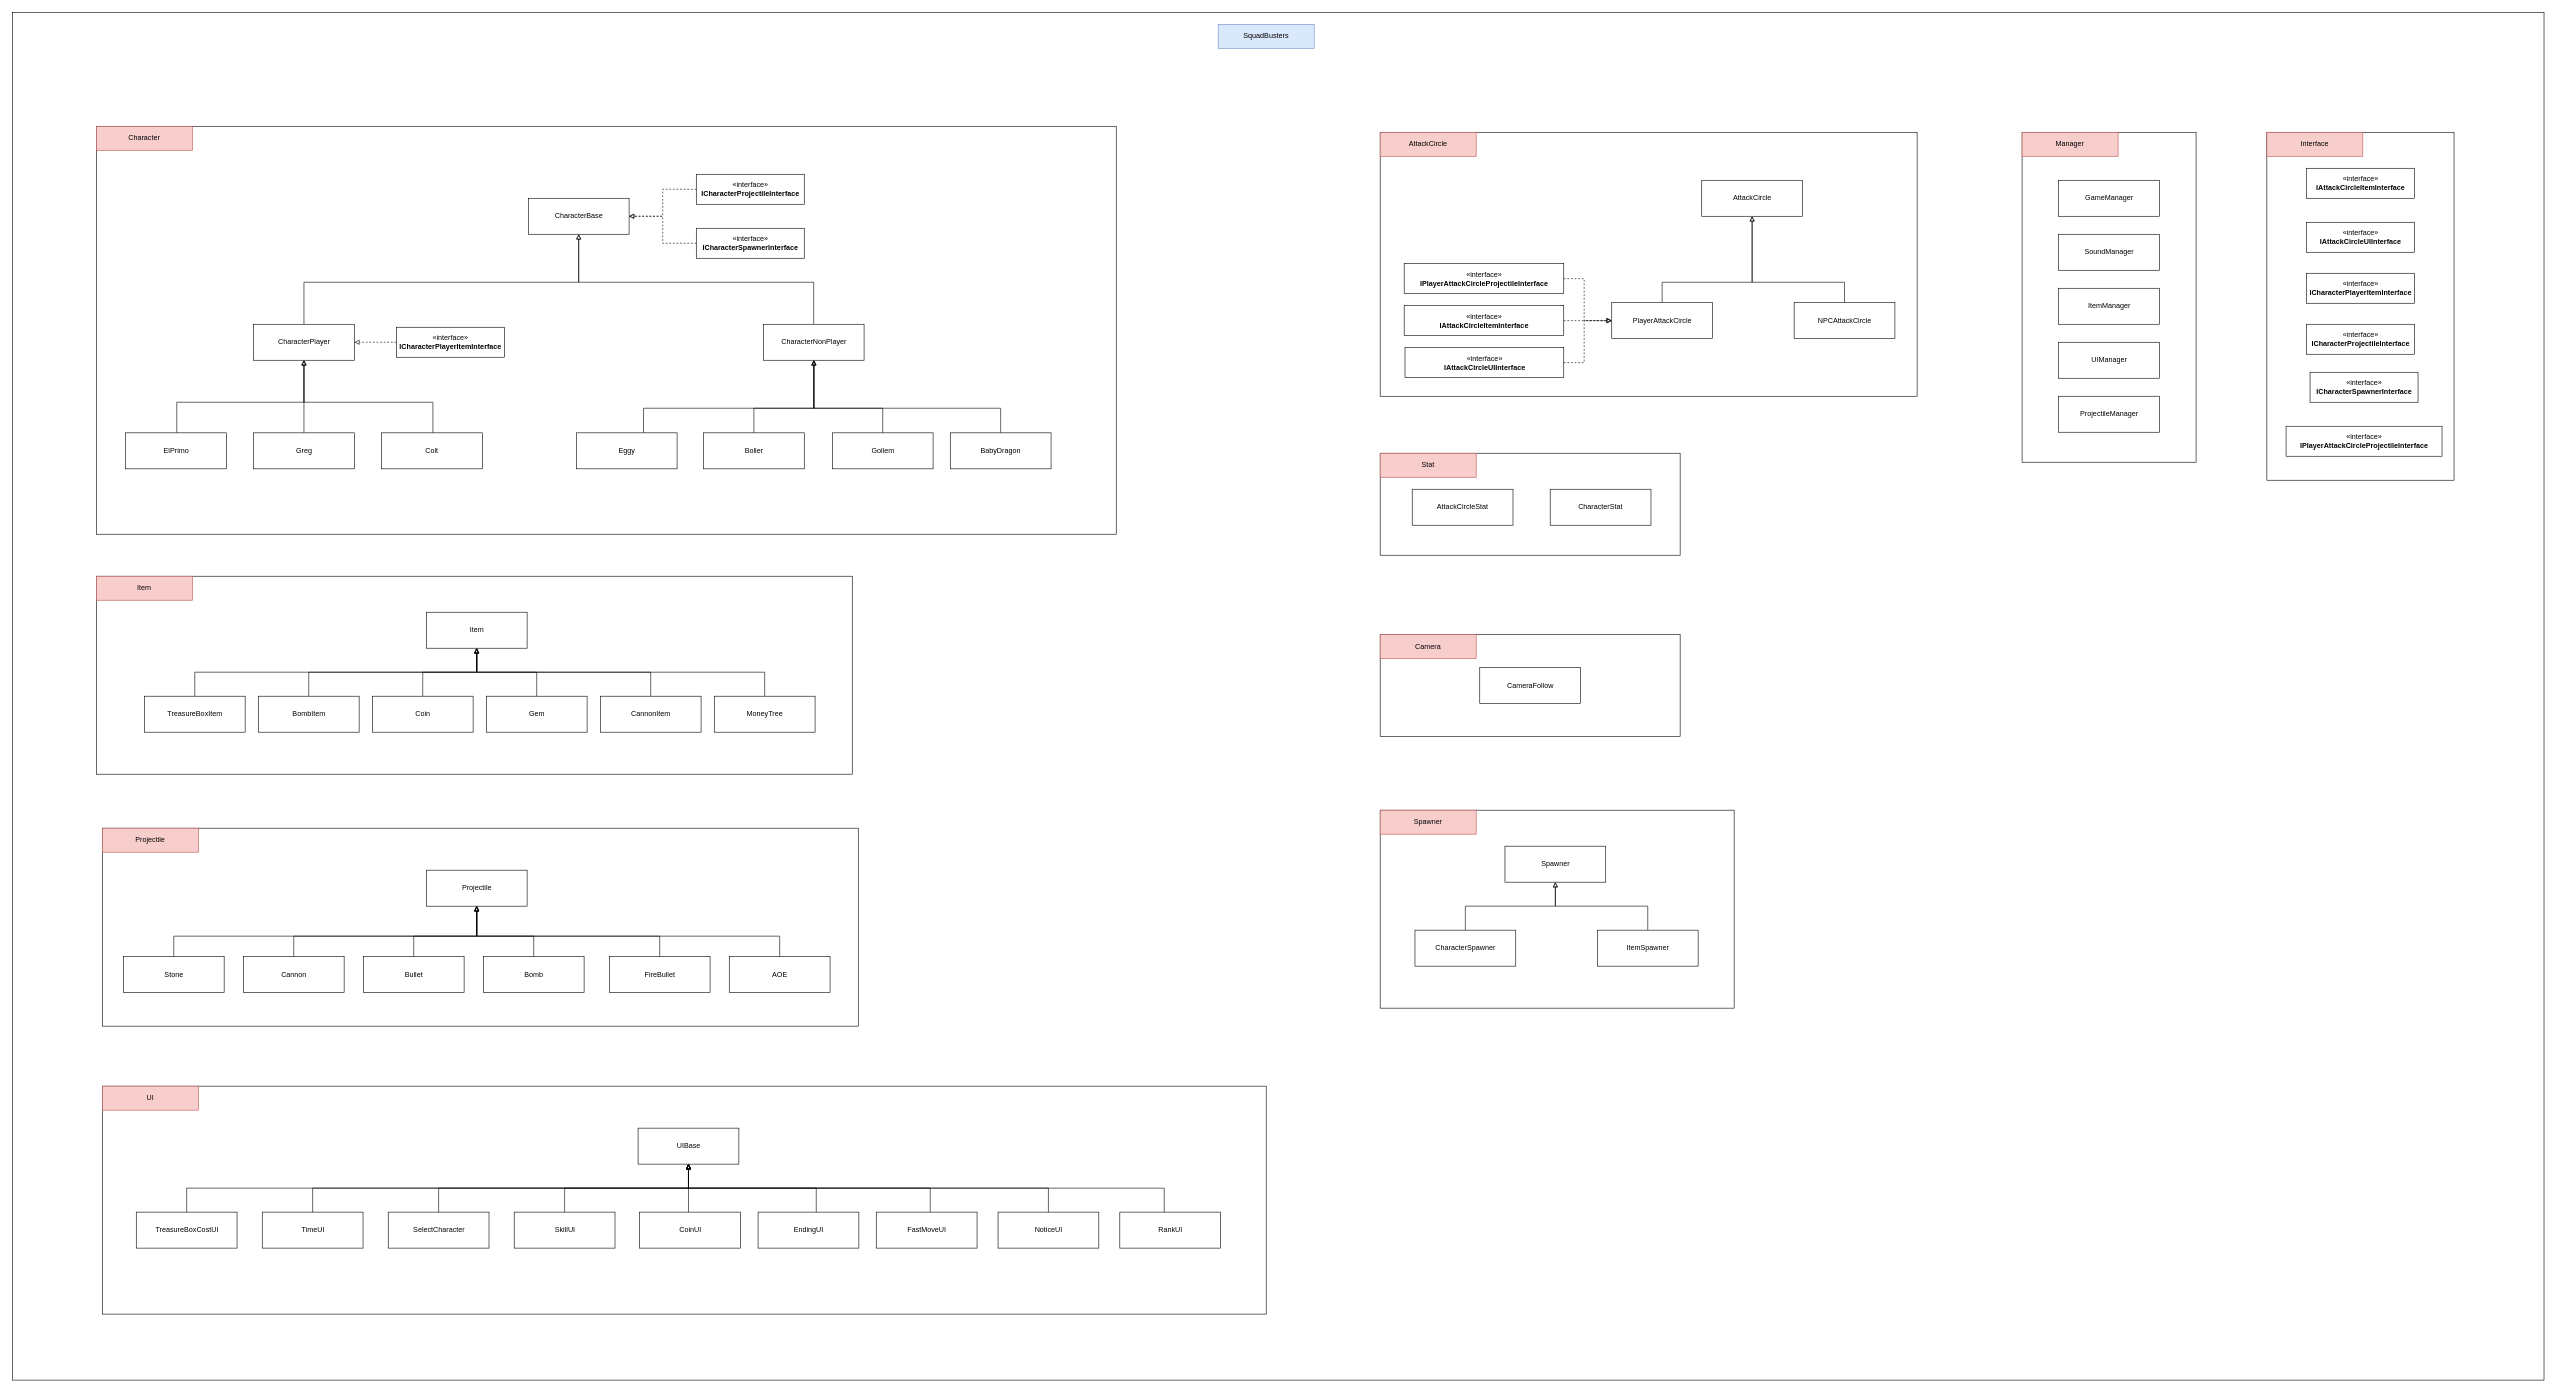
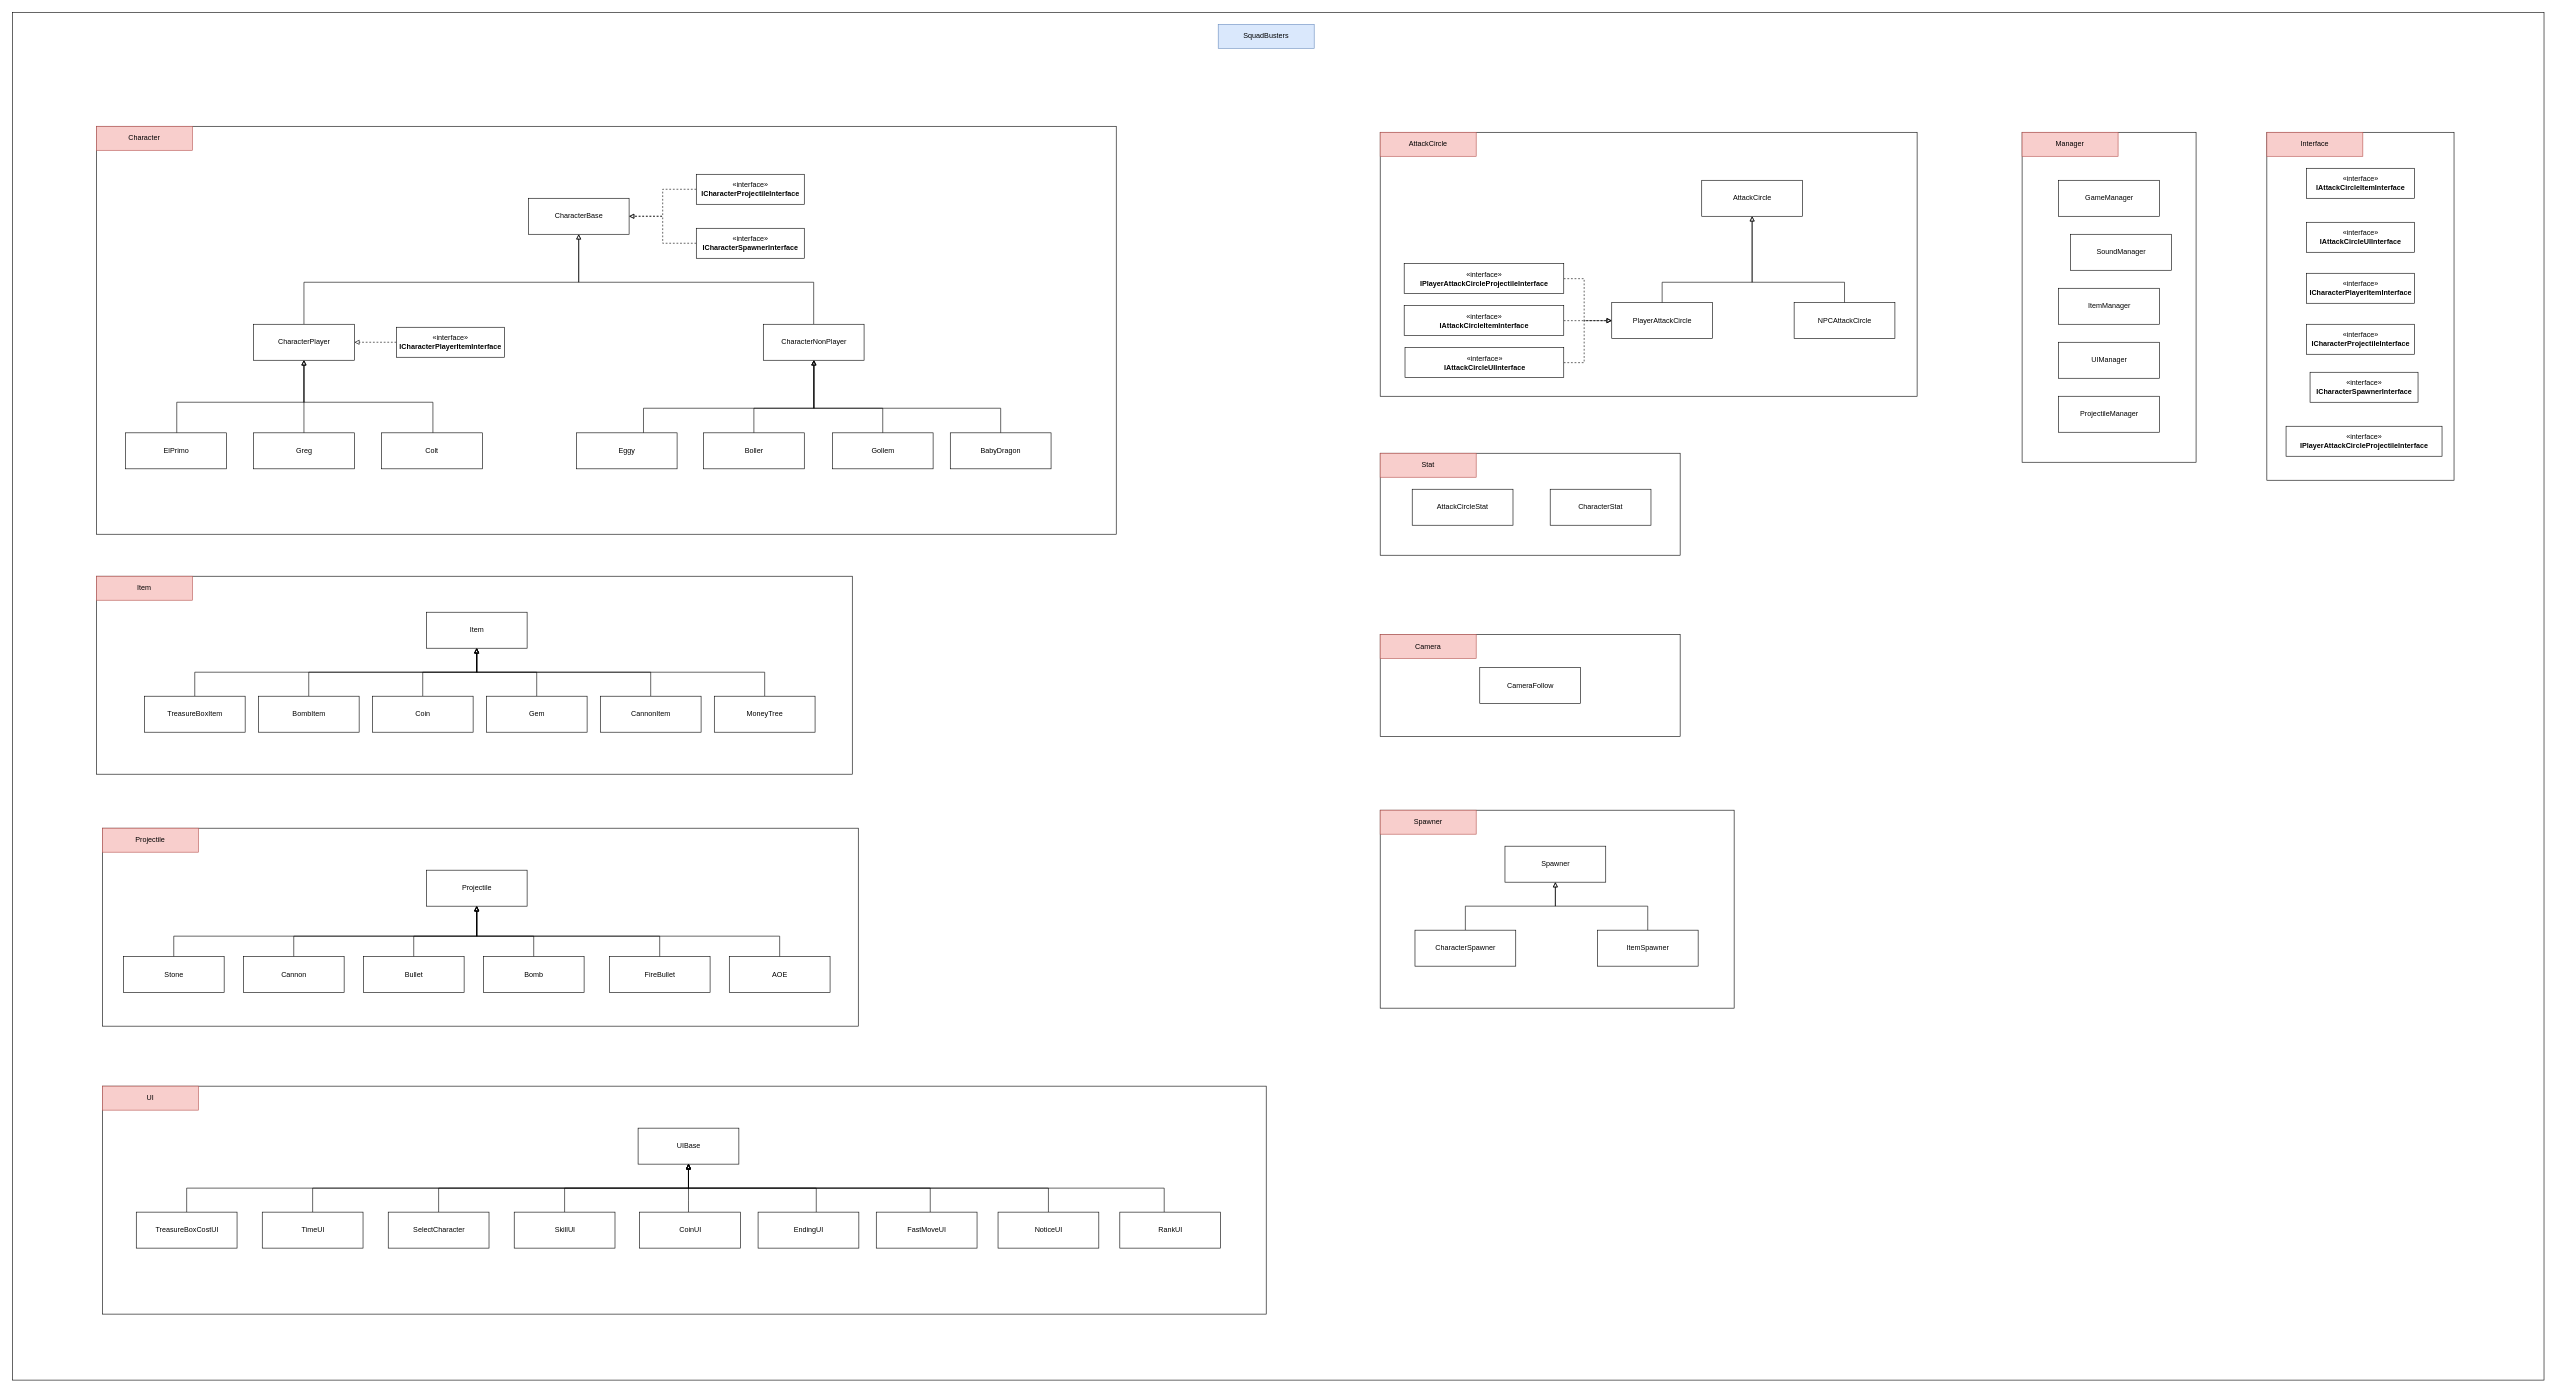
(2109, 252) -> (2121, 252)
